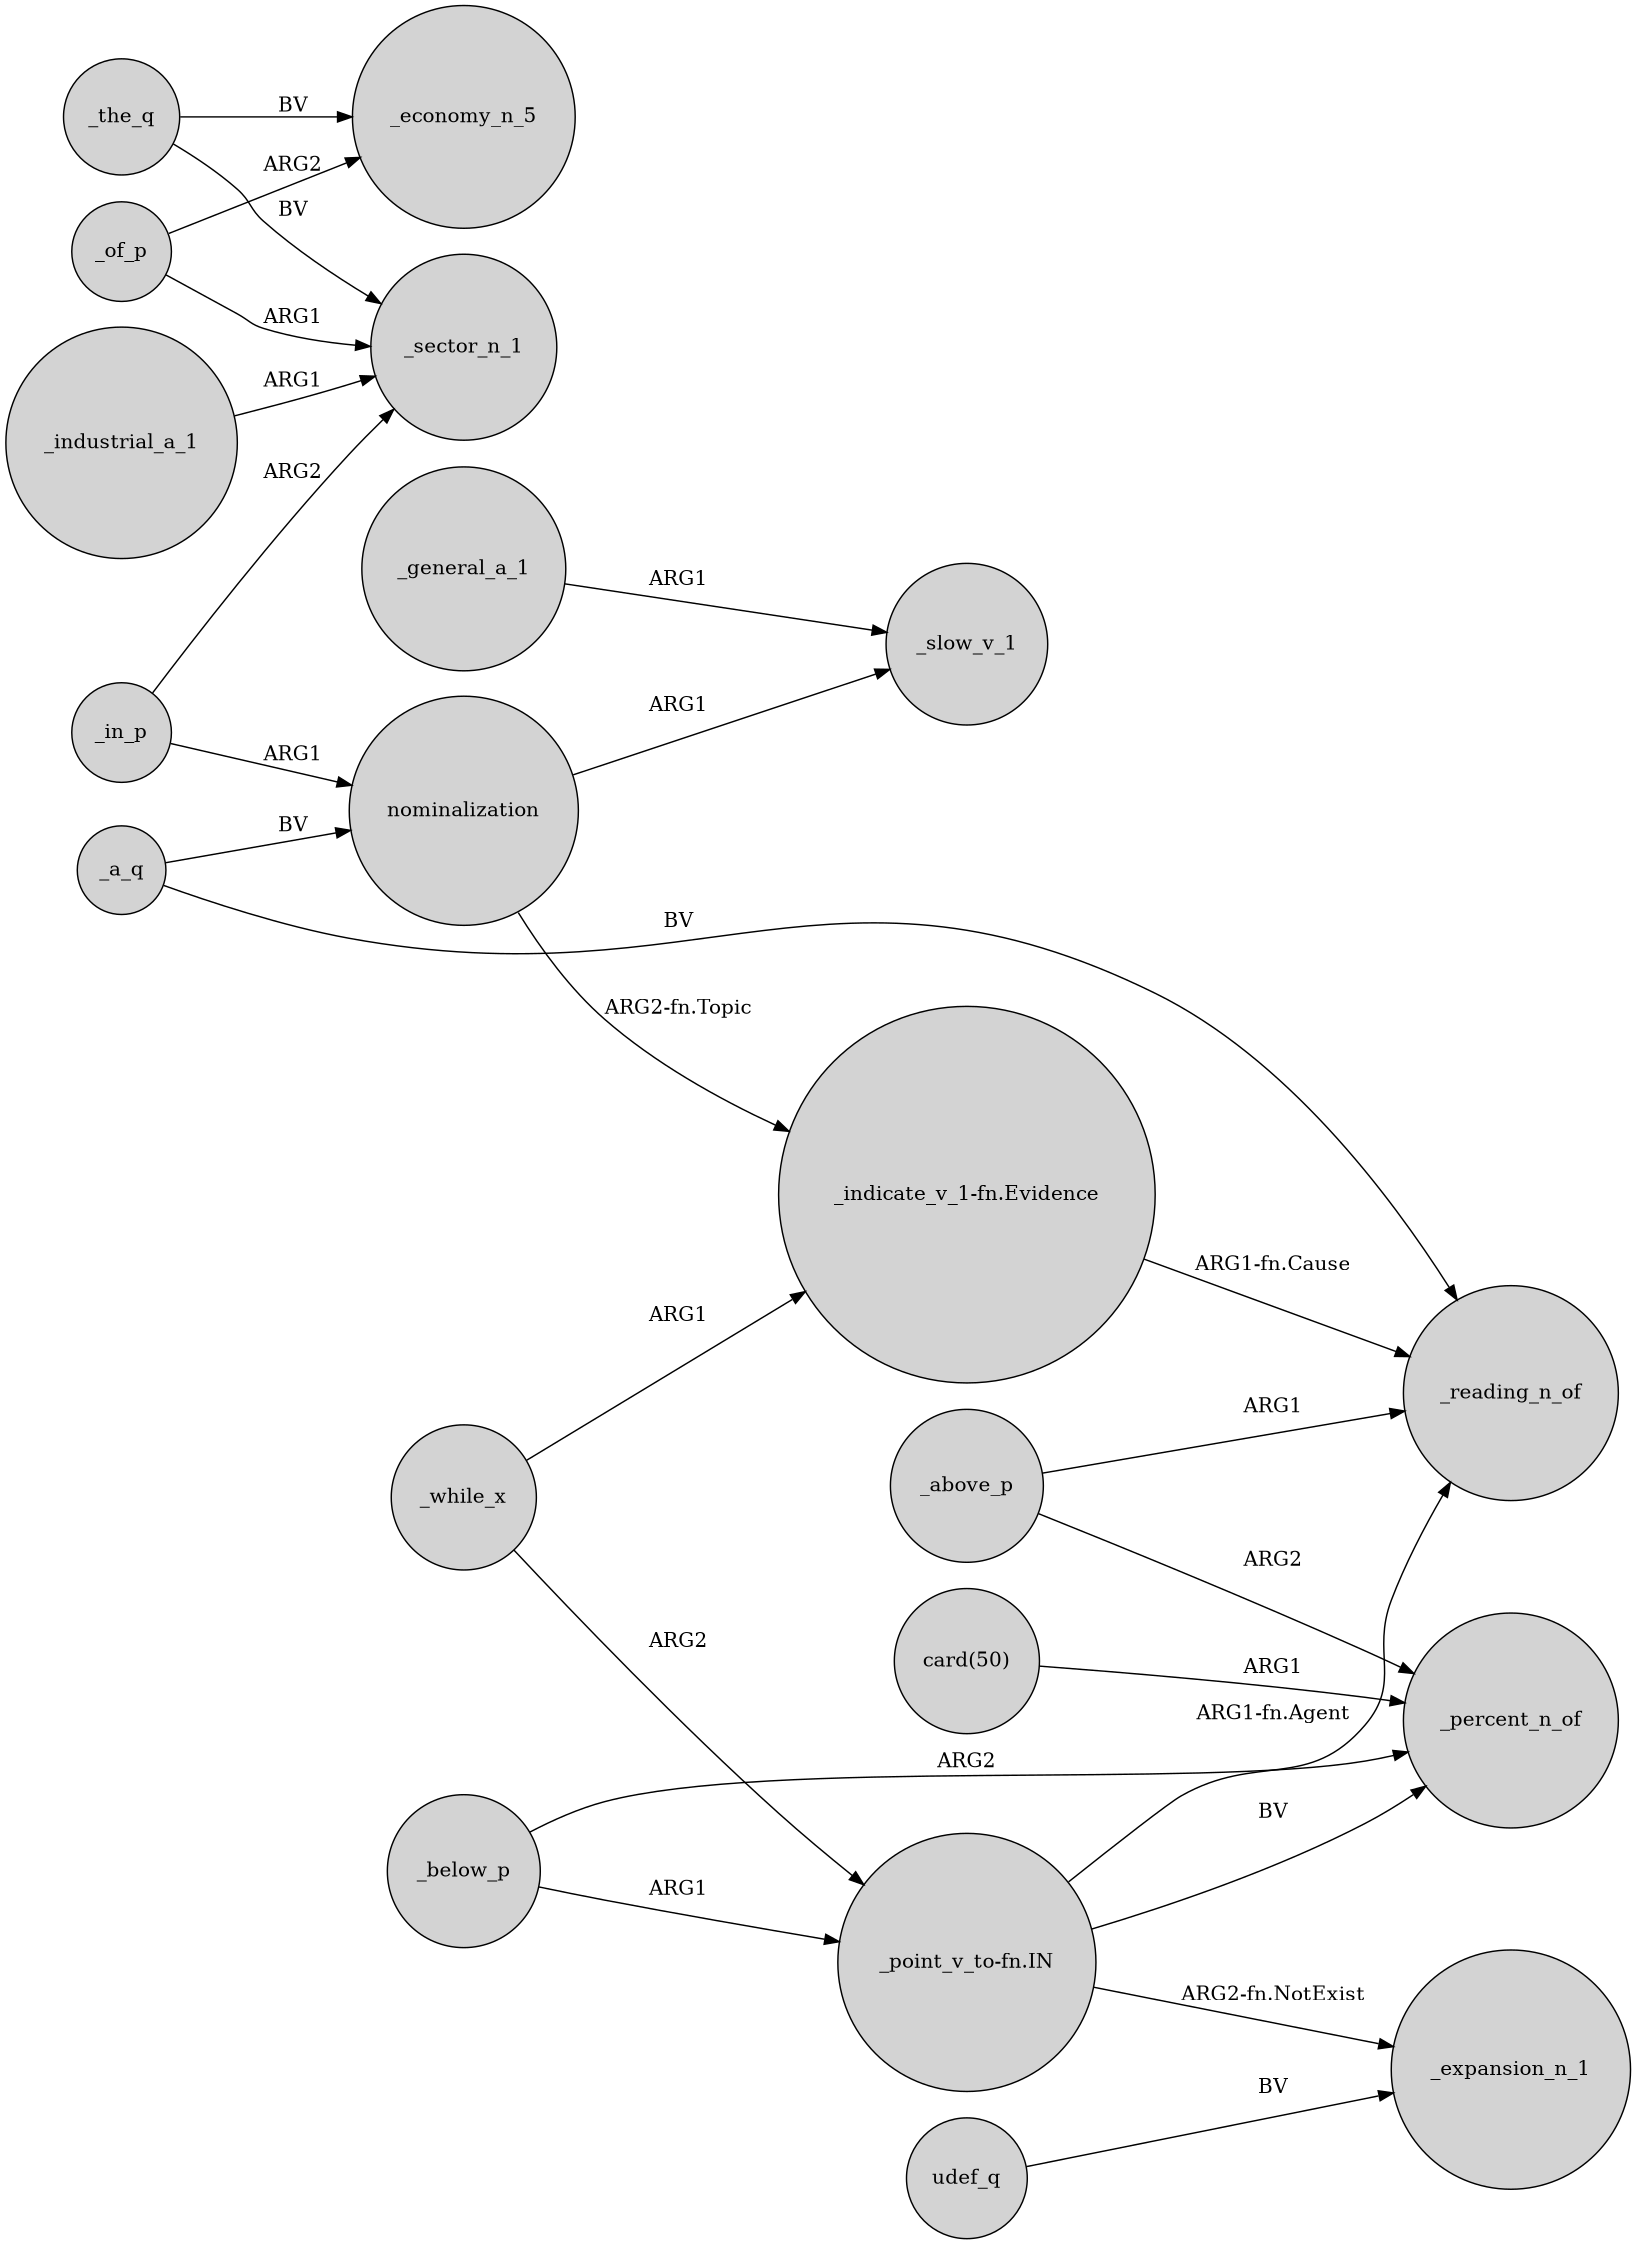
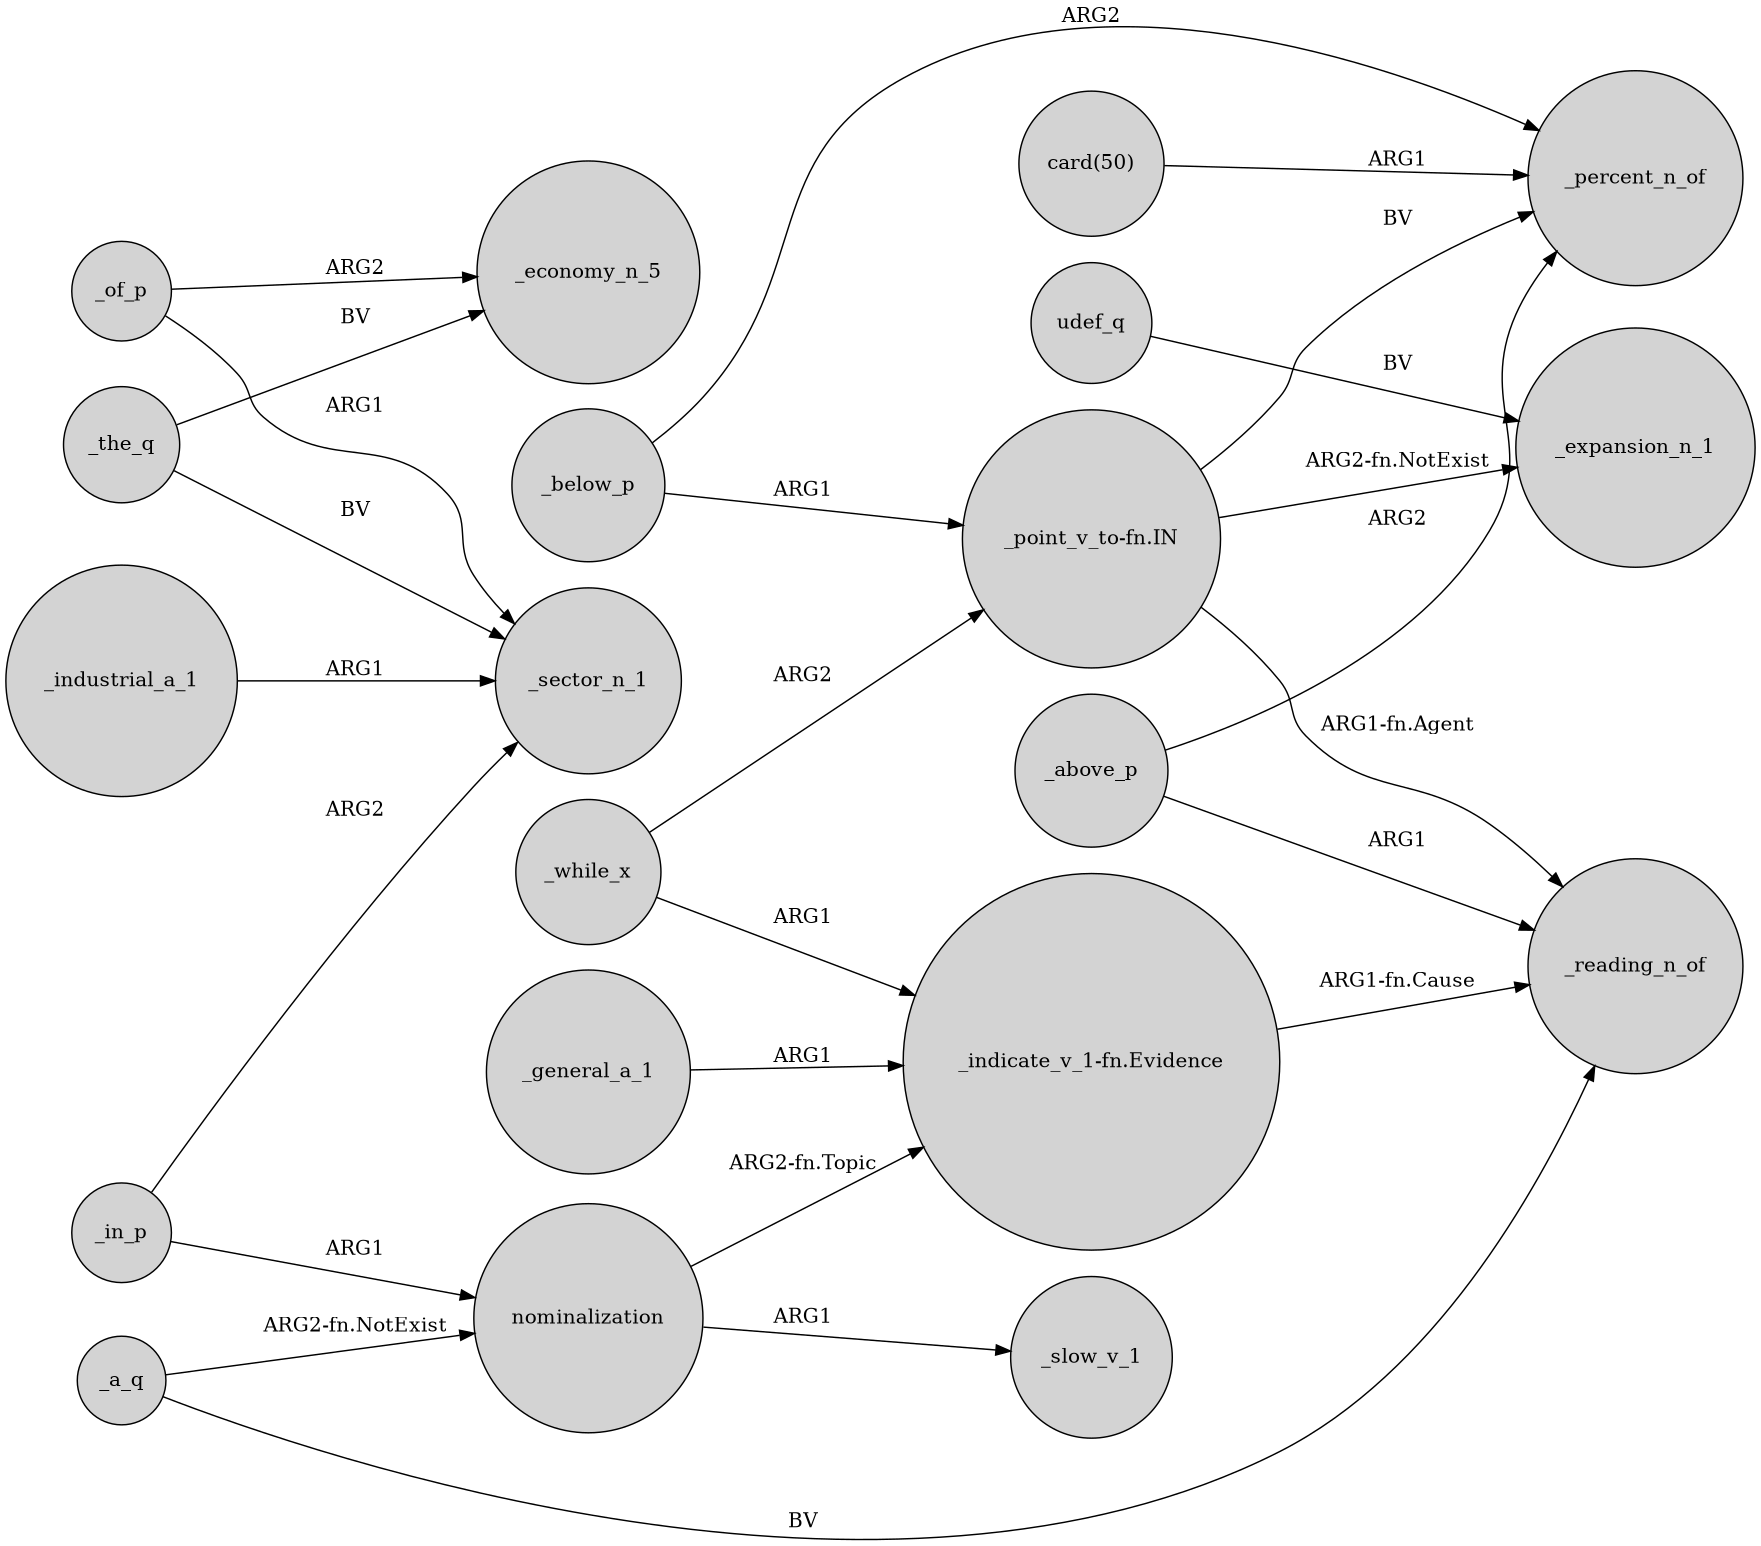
(718, 607) -> (789, 1068)
(293, 826) -> (355, 1326)
